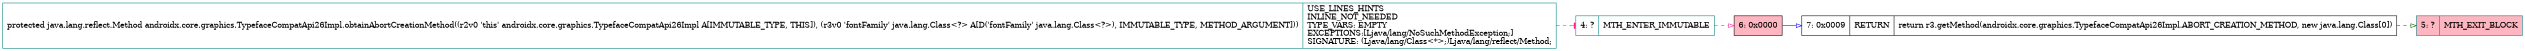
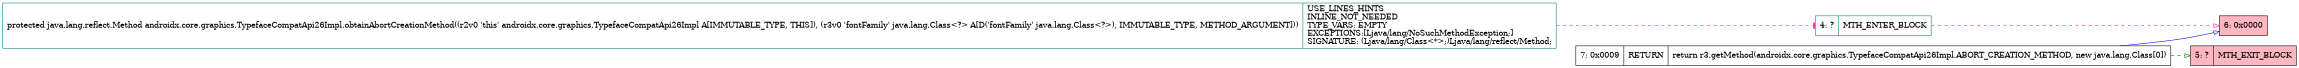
(1657, 25) -> (1885, 25)
(1789, 26) -> (2167, 41)
(2469, 26) -> (2243, 56)
